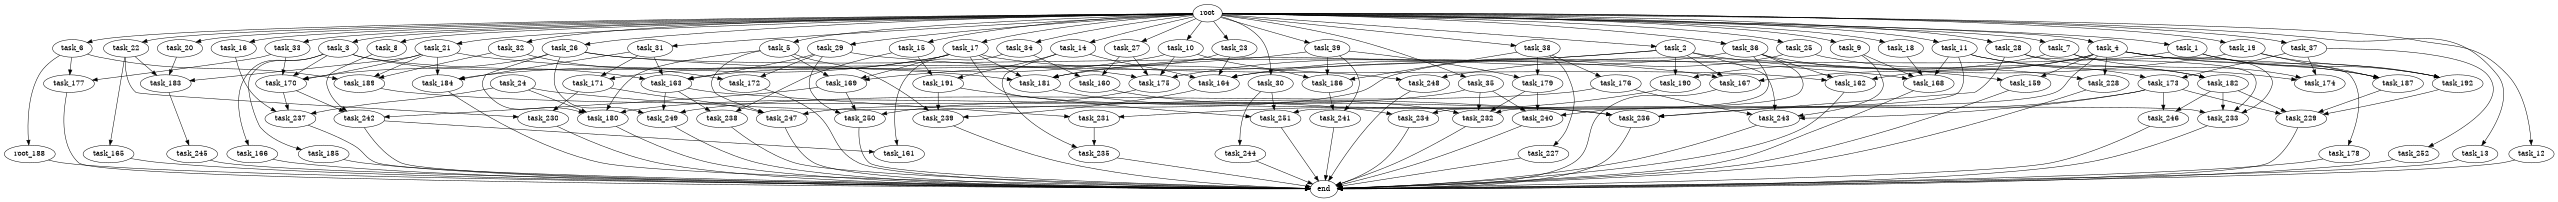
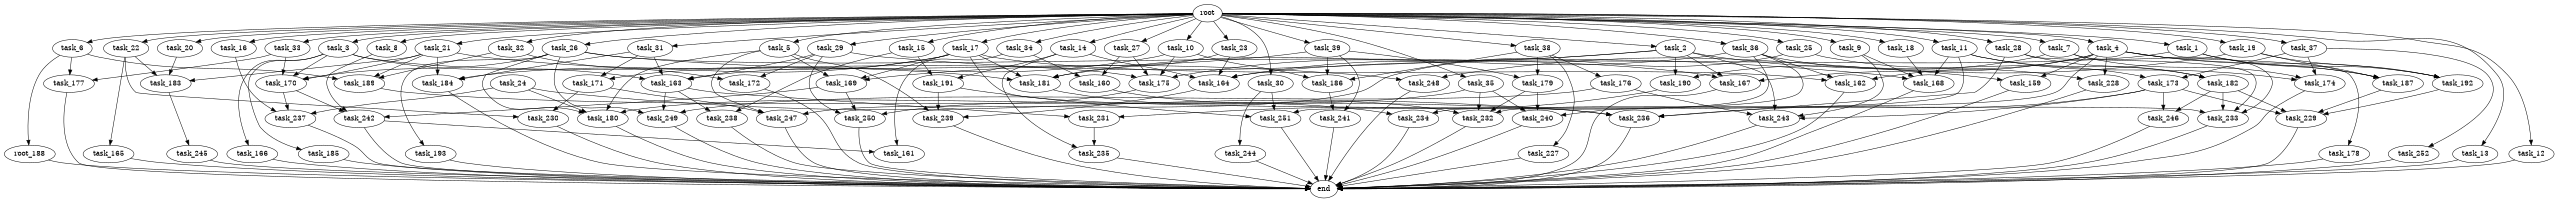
none -> (431, 154)
none -> (2054, 170)
